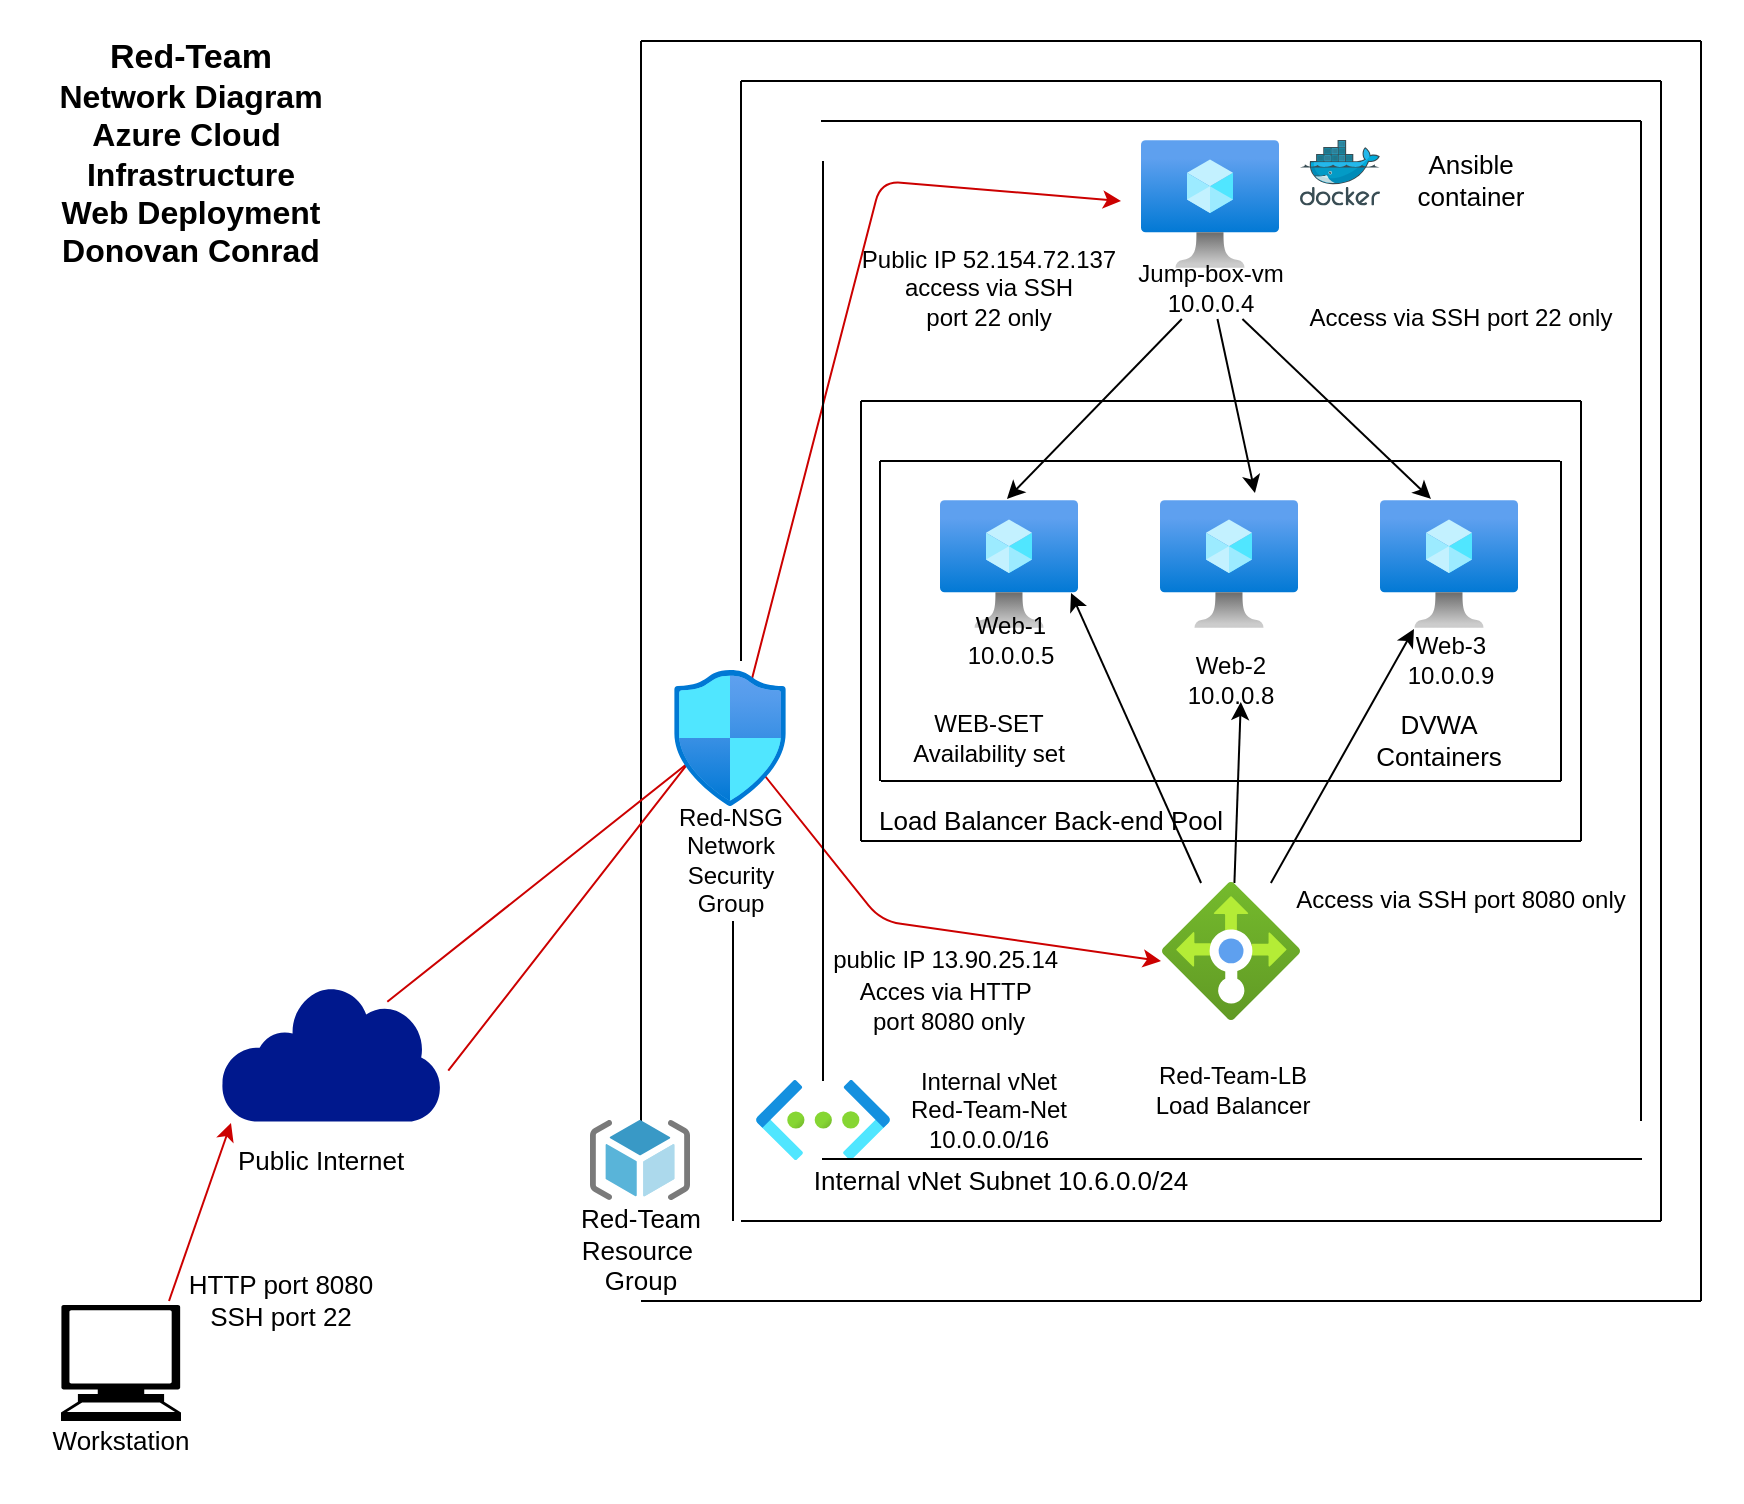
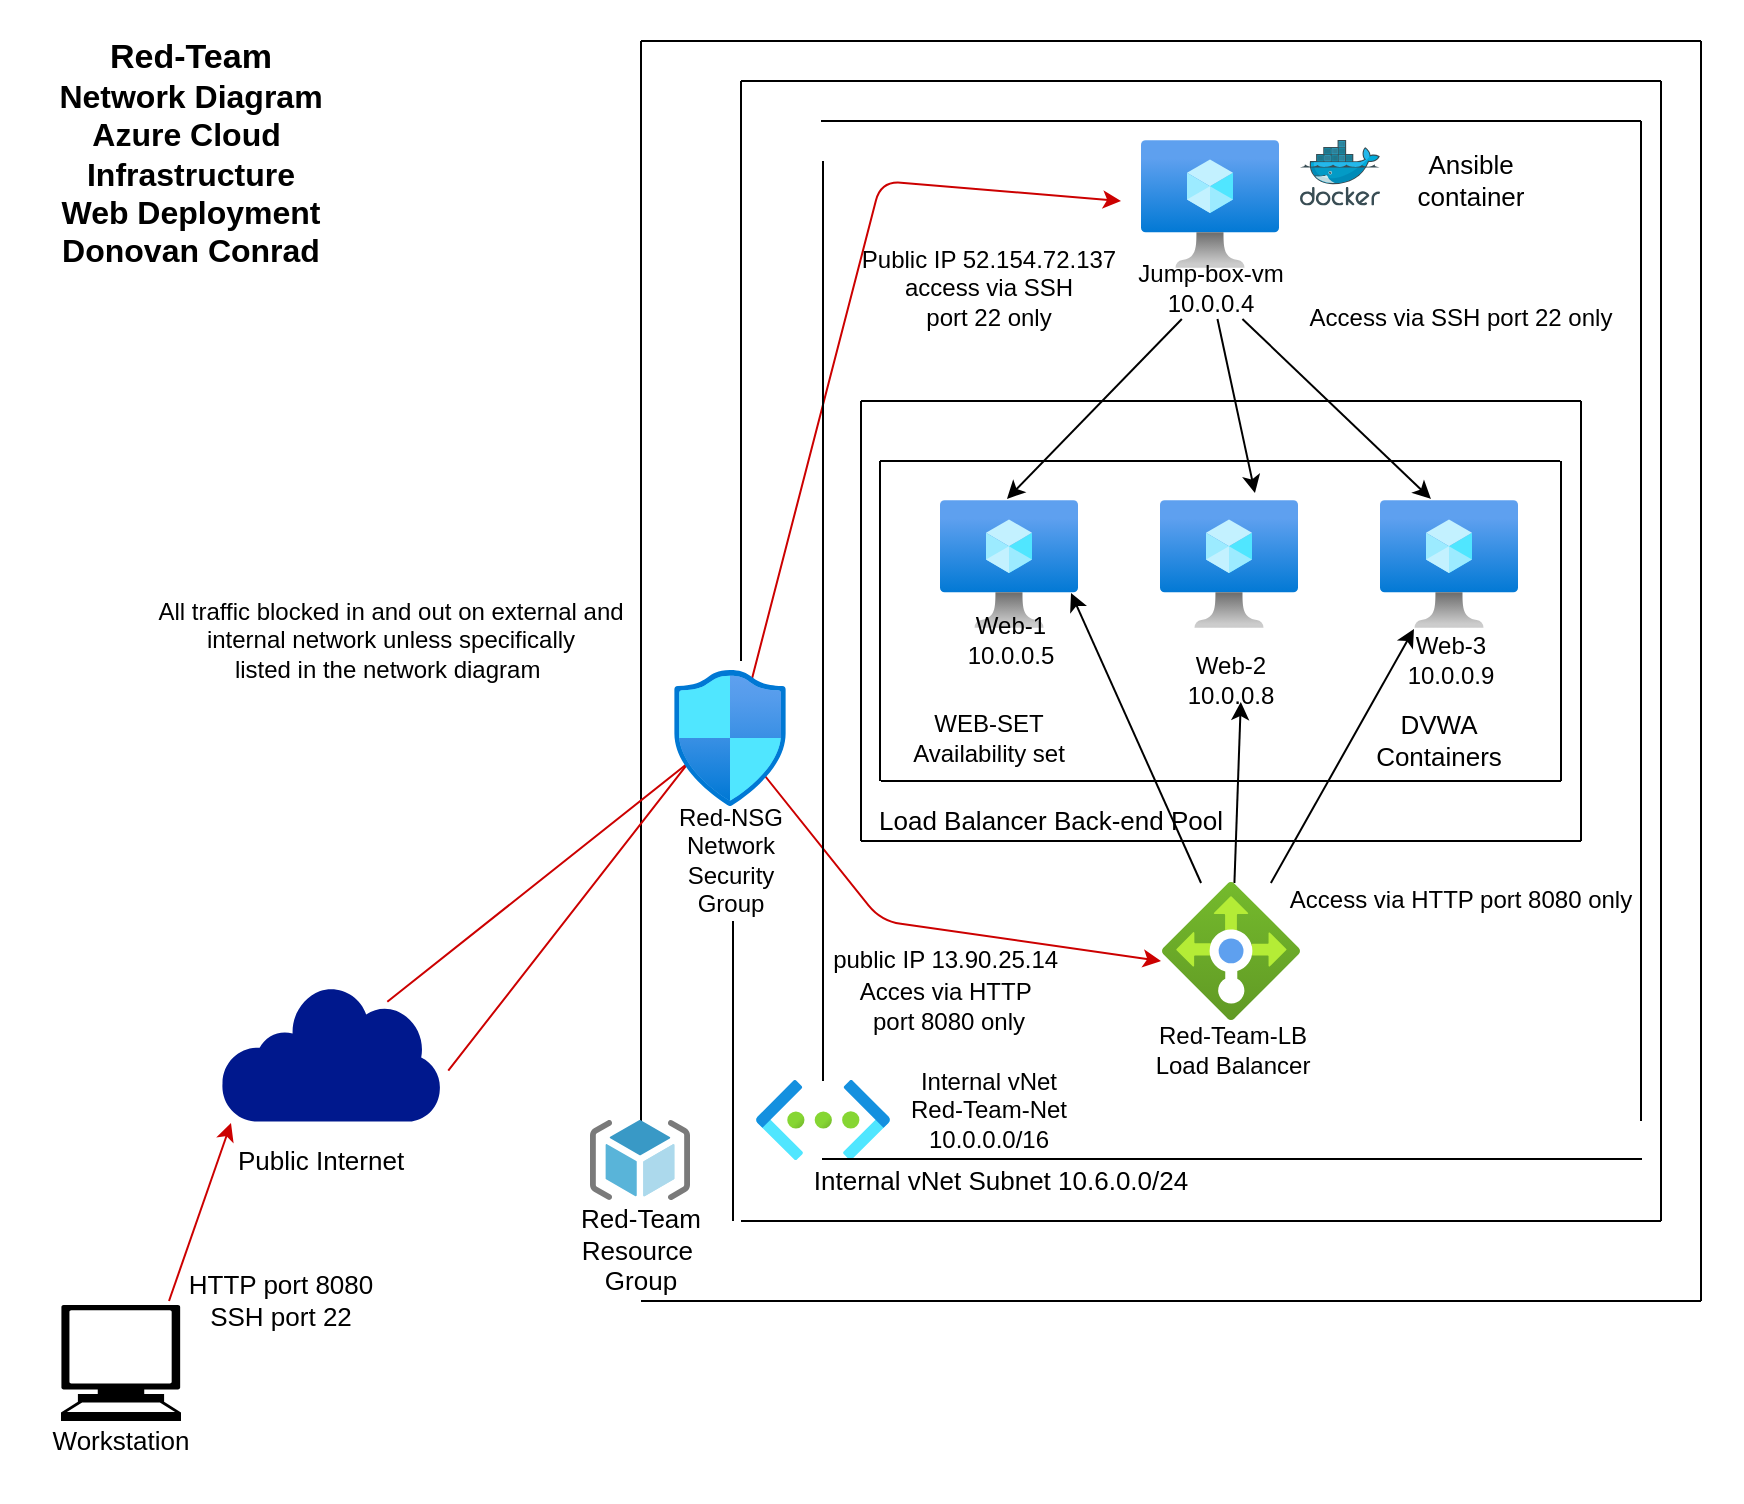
none -> (391, 641)
(1462, 901) -> (1462, 901)
(1232, 1091) -> (1232, 1051)
